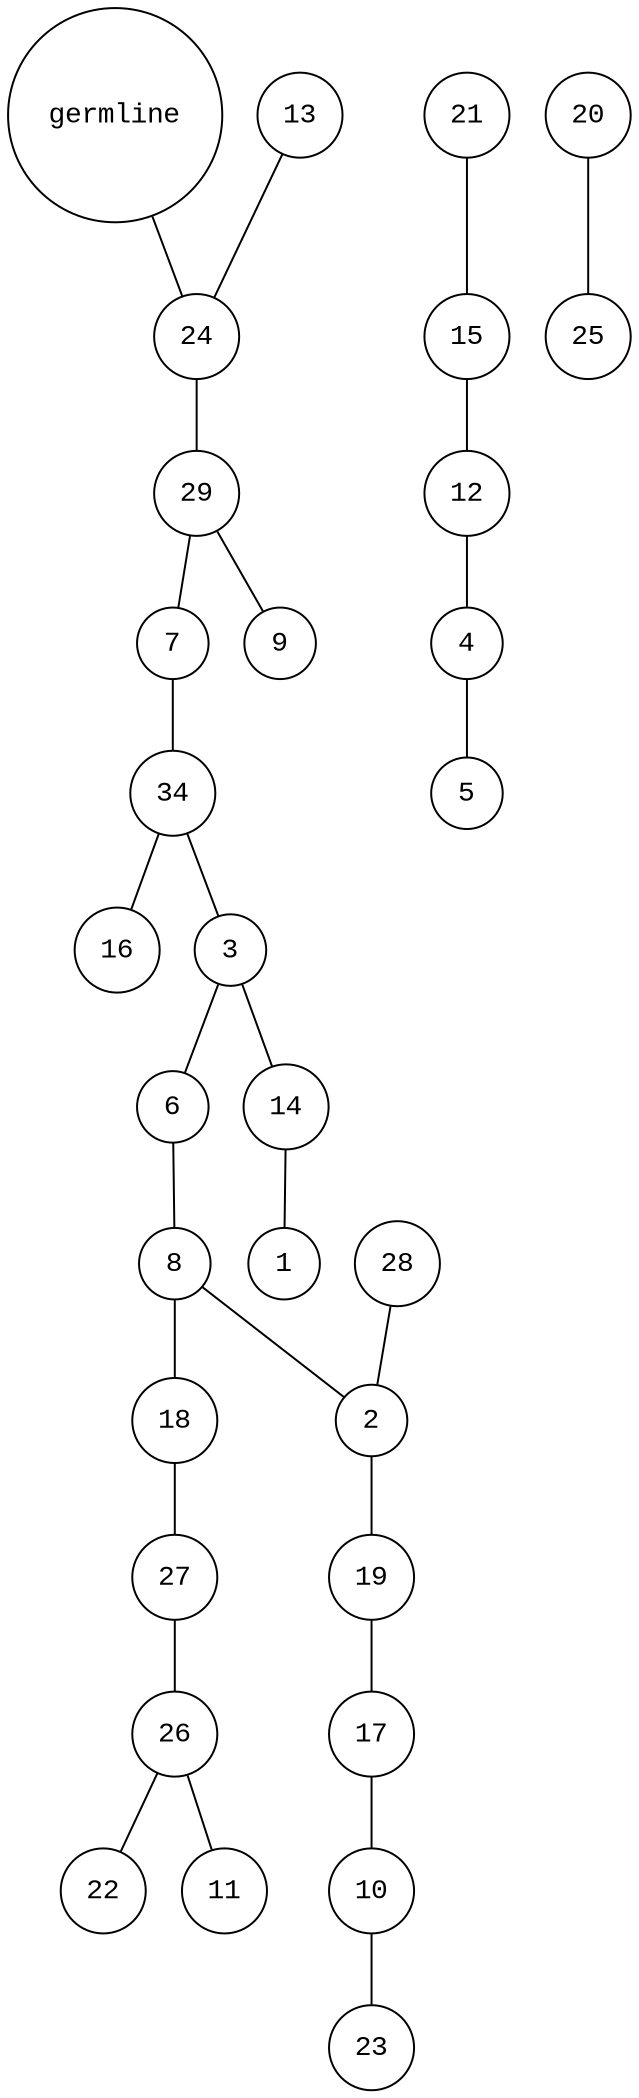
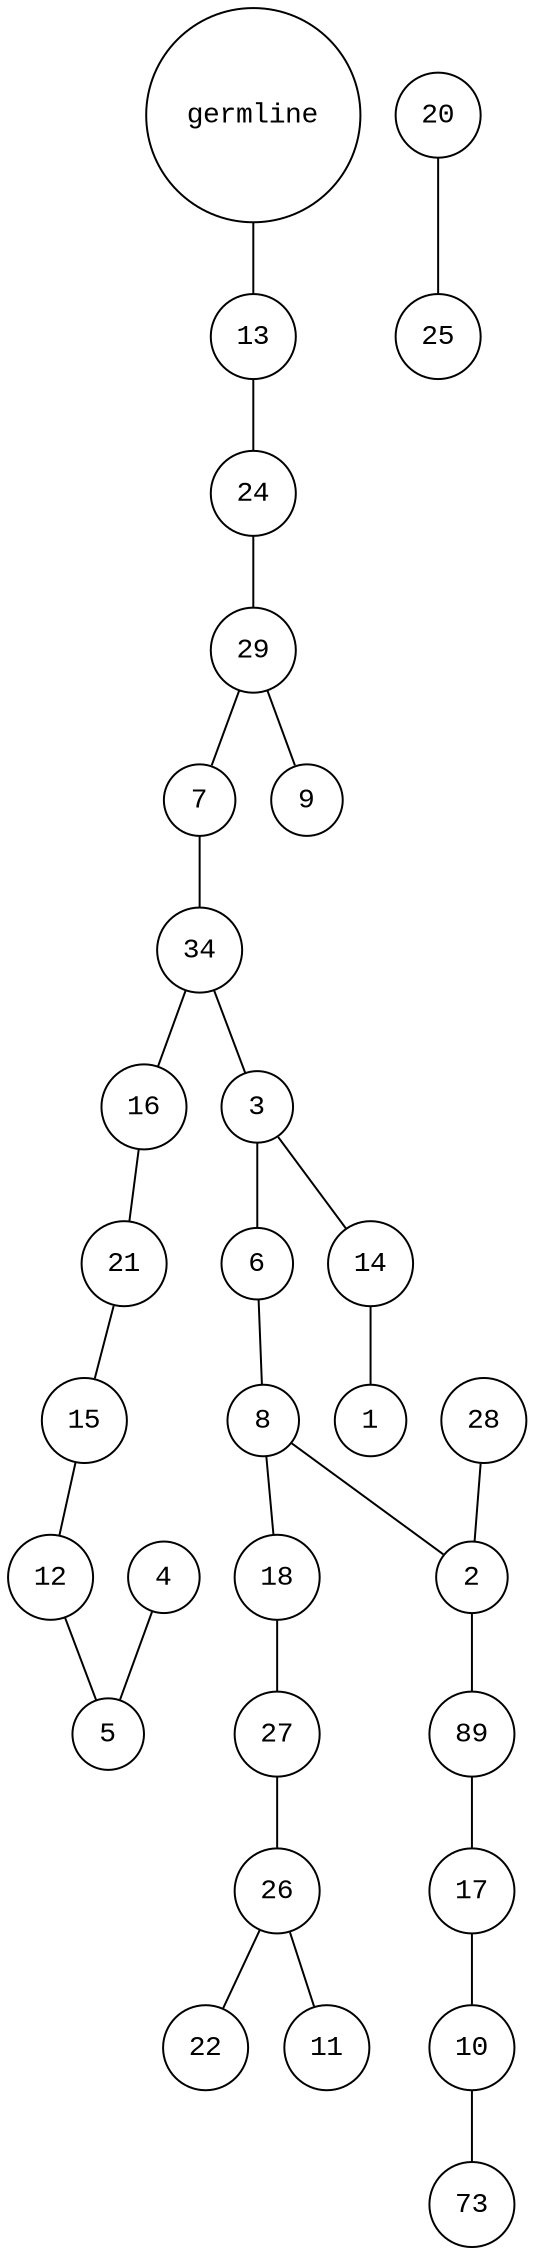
(167, 256) -> (253, 258)
(467, 571) -> (81, 1659)
none -> (134, 1185)
(372, 1577) -> (472, 1734)
(372, 2048) -> (472, 2204)
